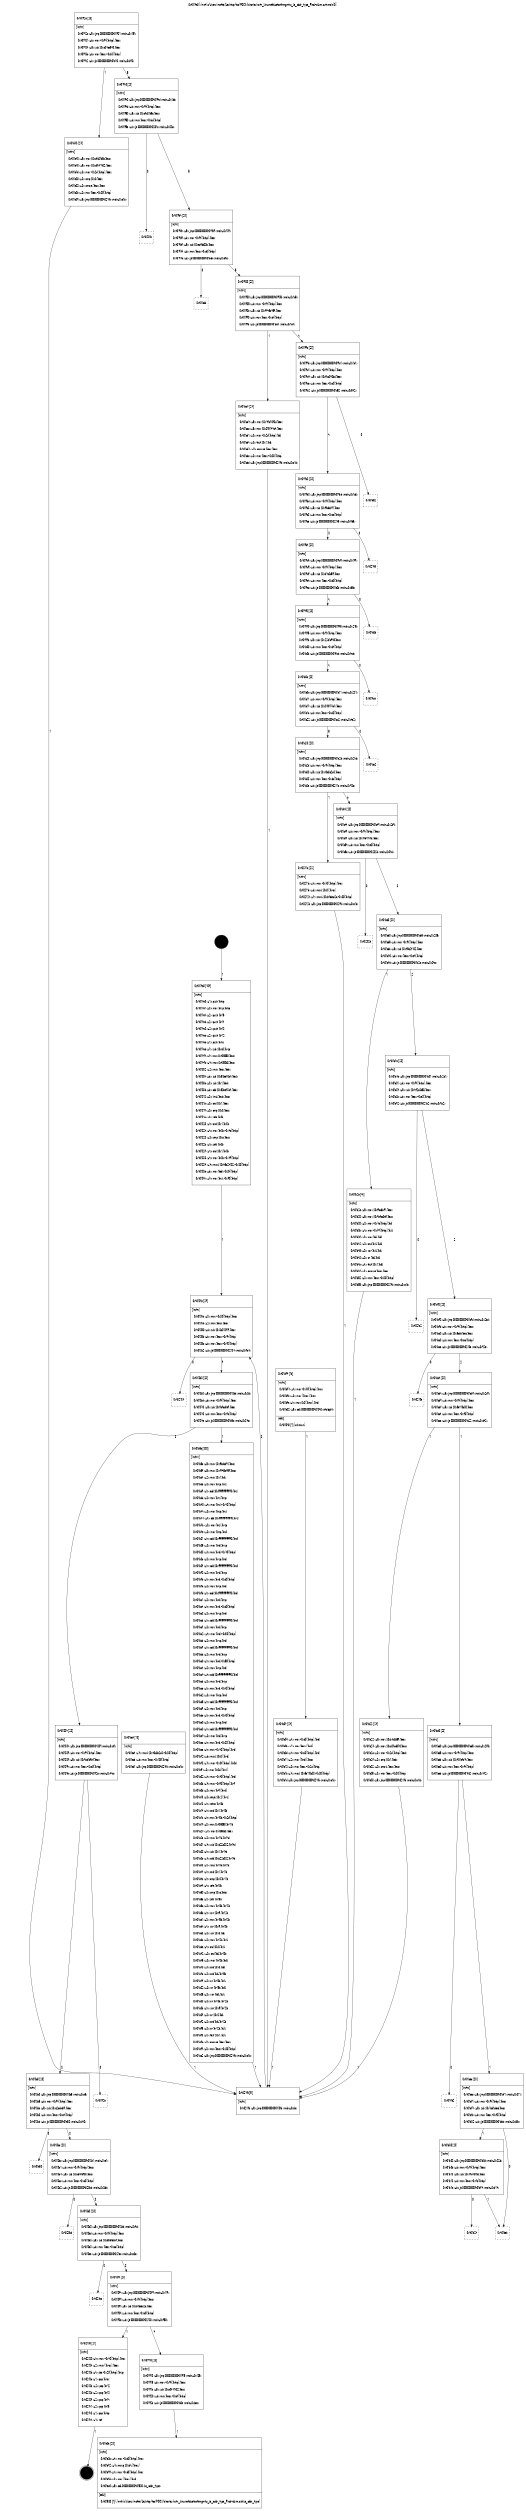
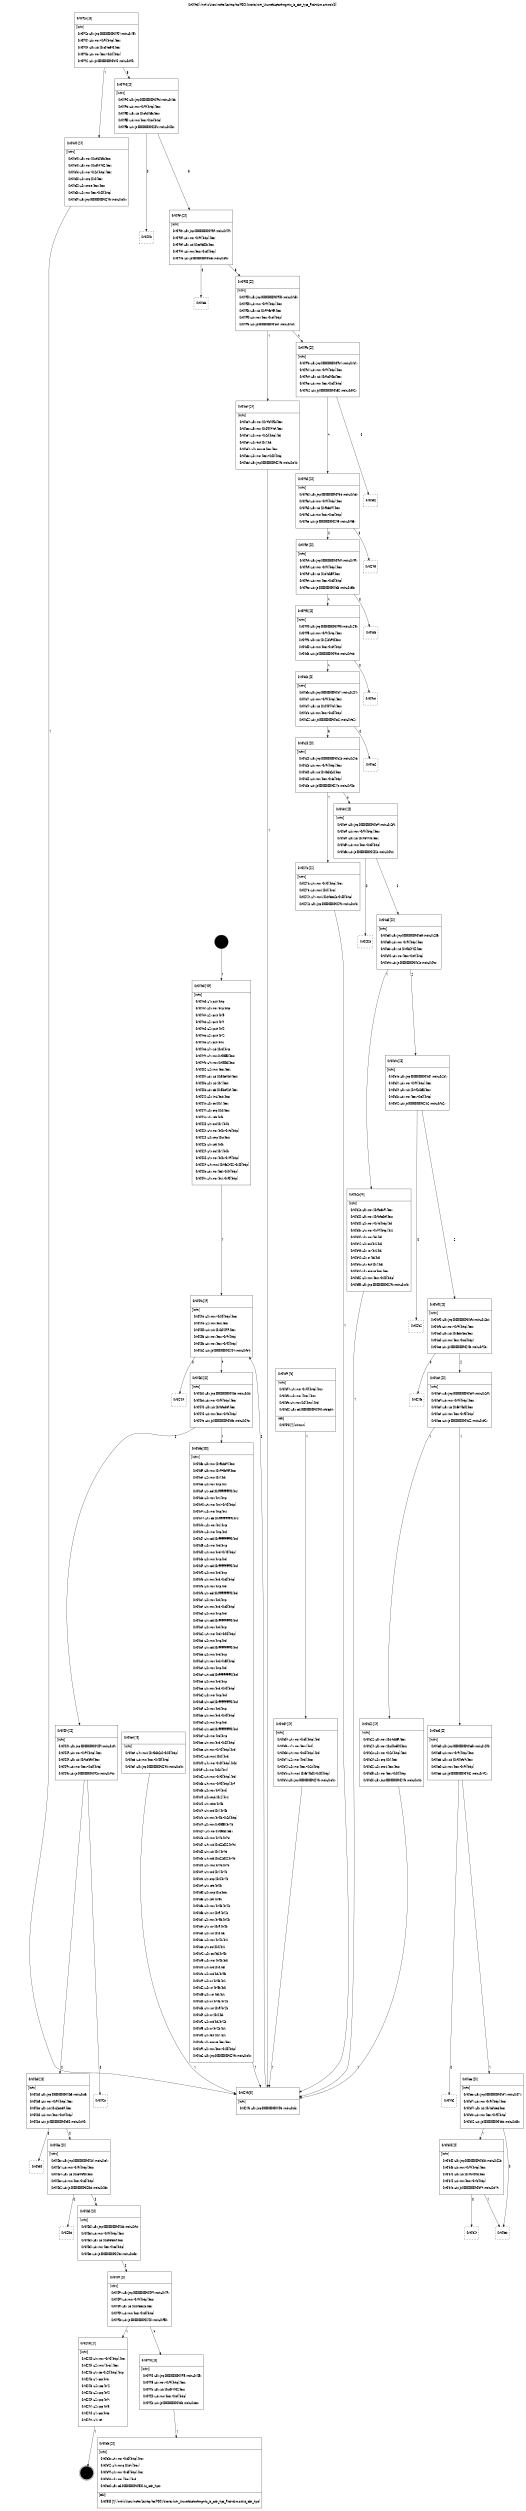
(97, 2299) -> none
